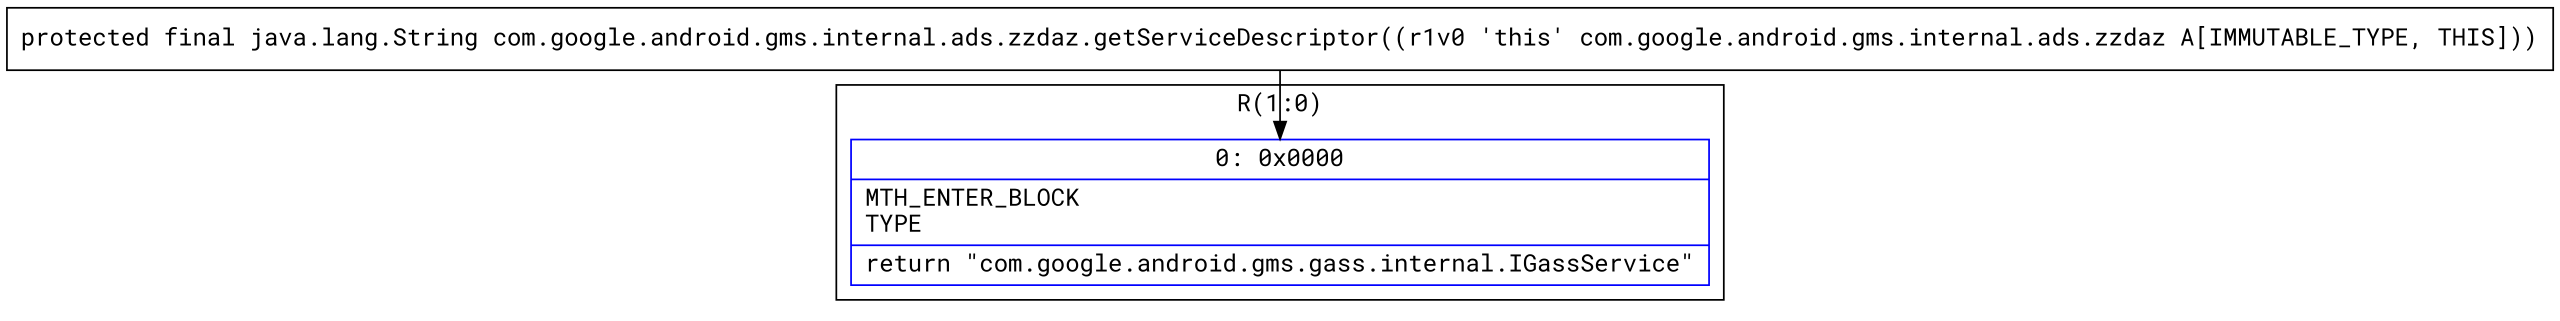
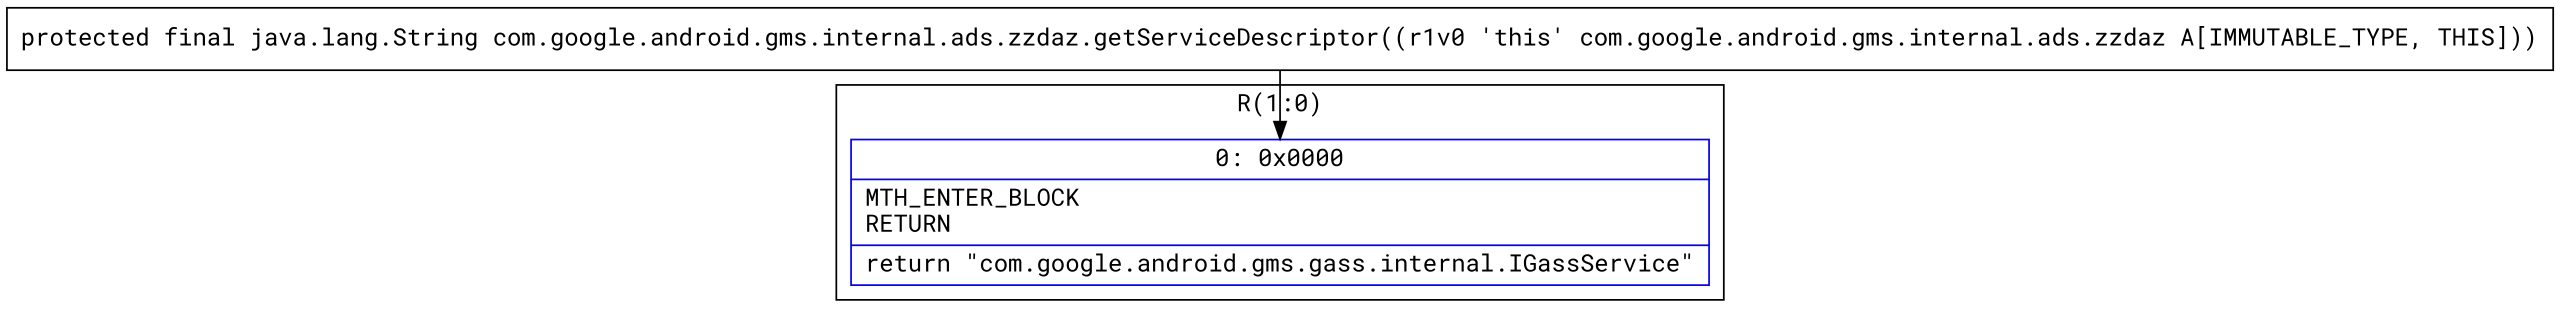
(894, 224) -> (908, 224)
